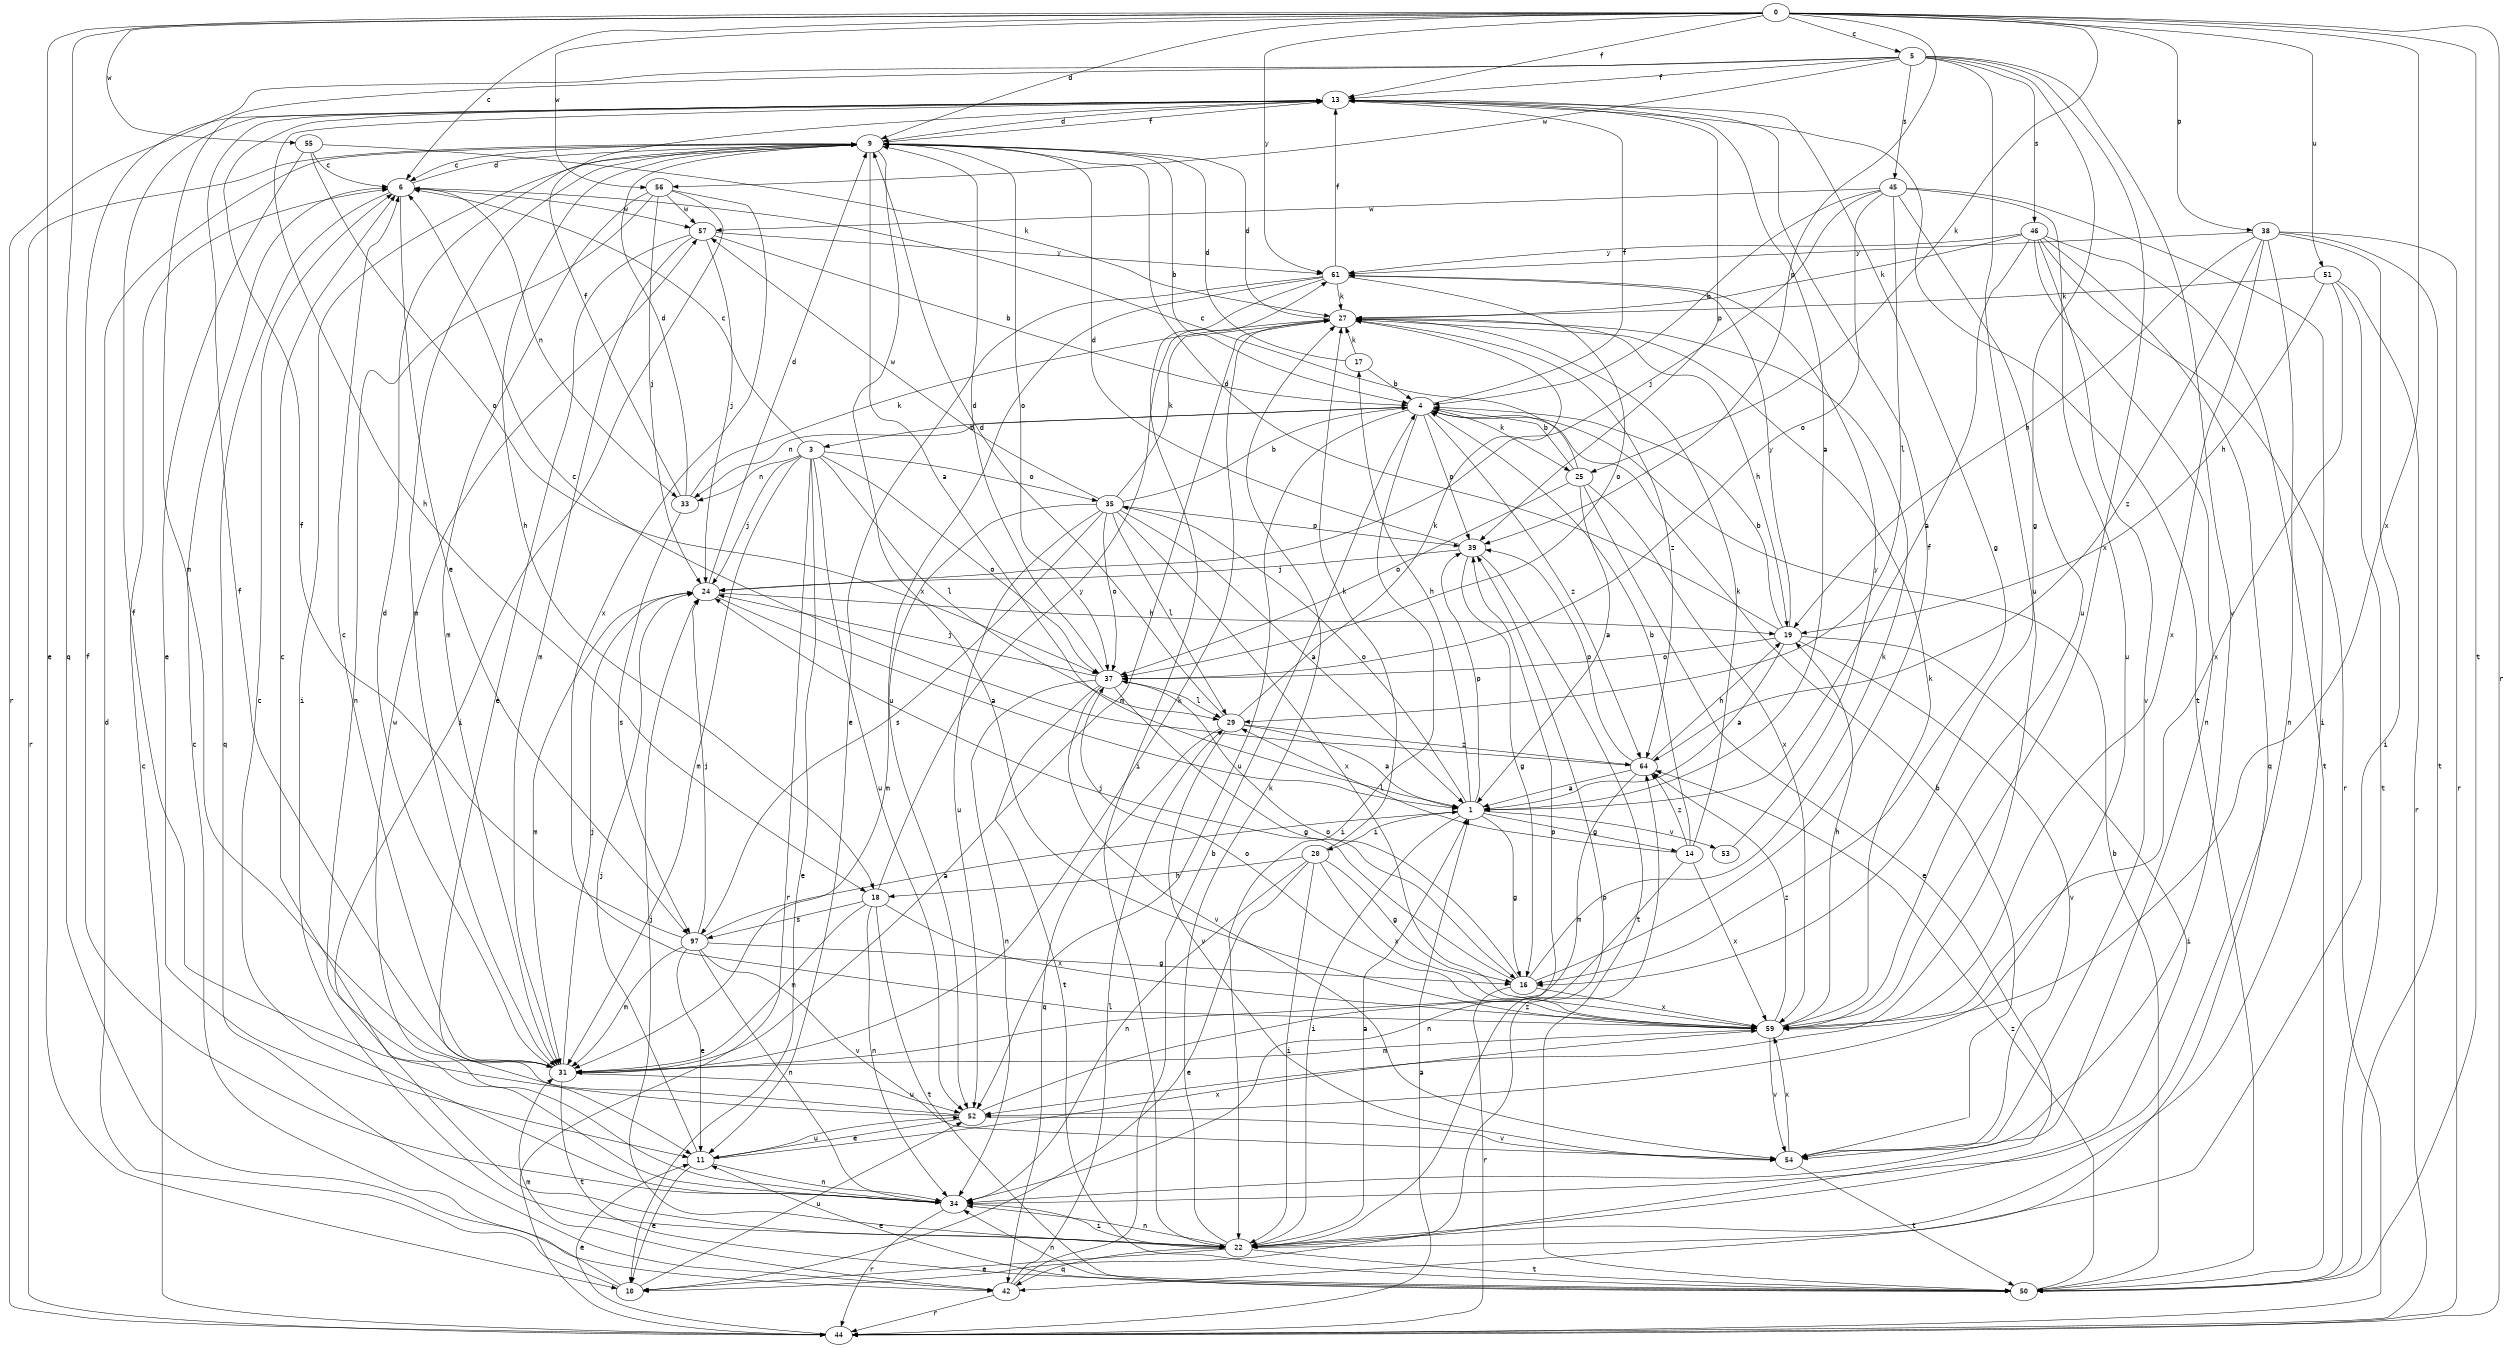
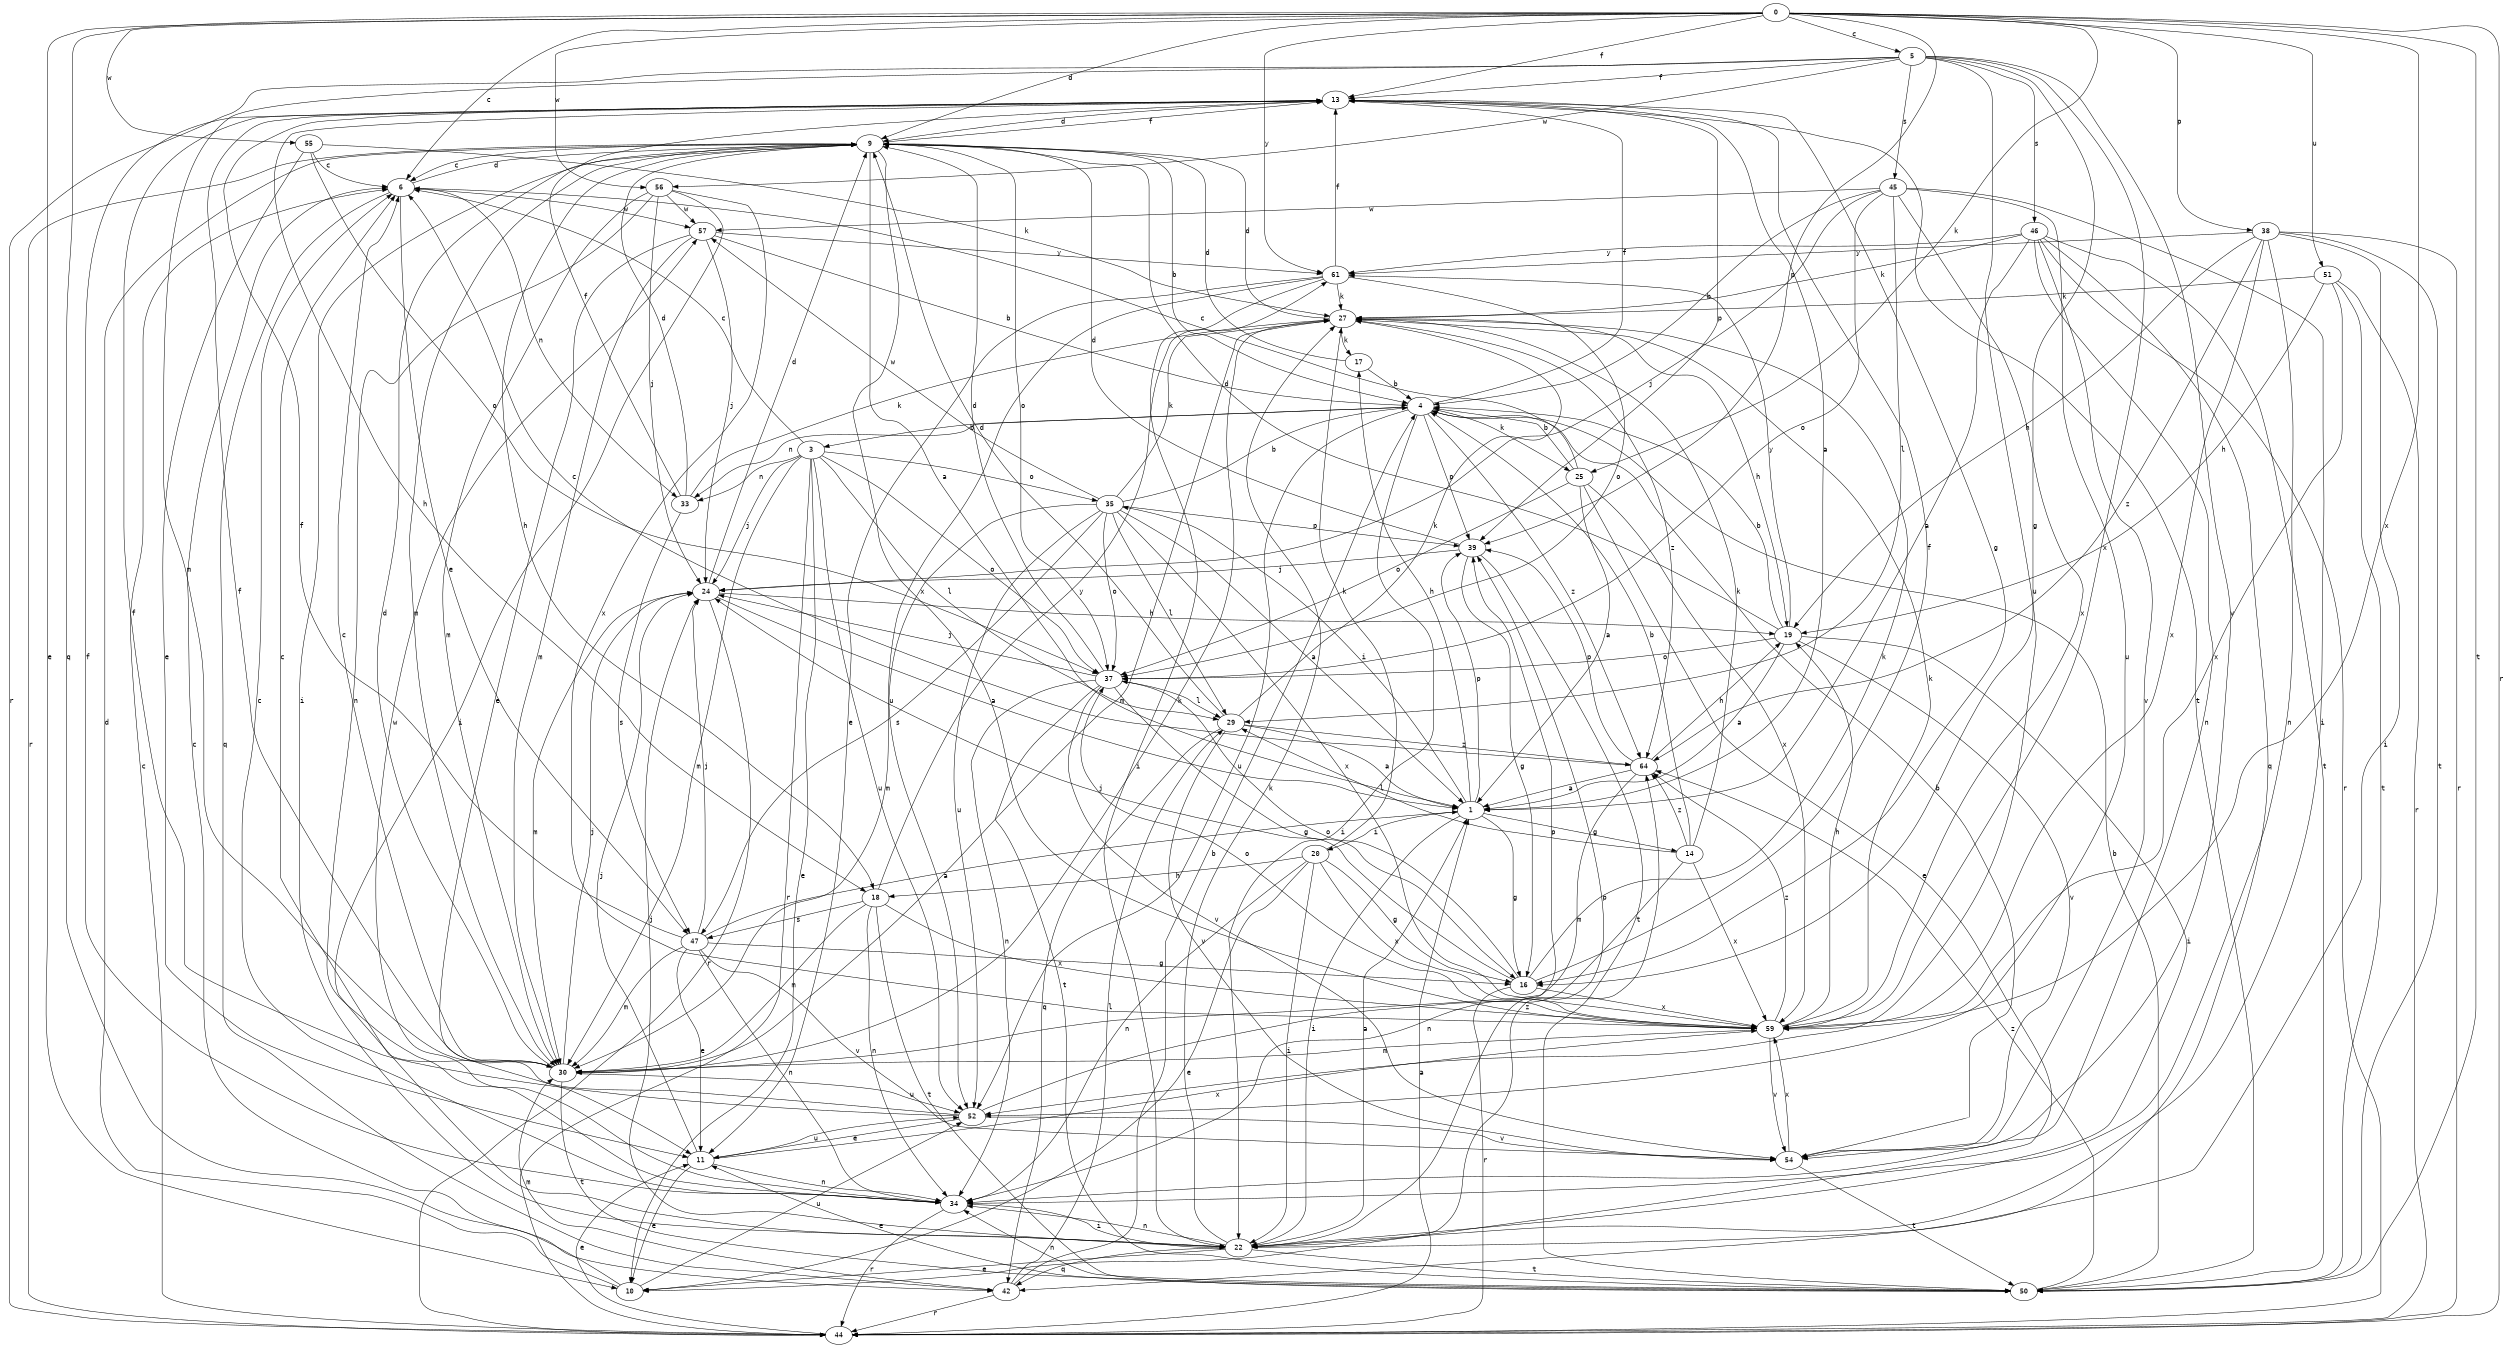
(1352, 343) -> (1343, 341)
(2083, 614) -> (2083, 614)
(1364, 657) -> (1364, 657)
(1726, 854) -> none
(695, 942) -> (695, 942)
(563, 1073) -> (563, 1073)
none -> (494, 1147)
